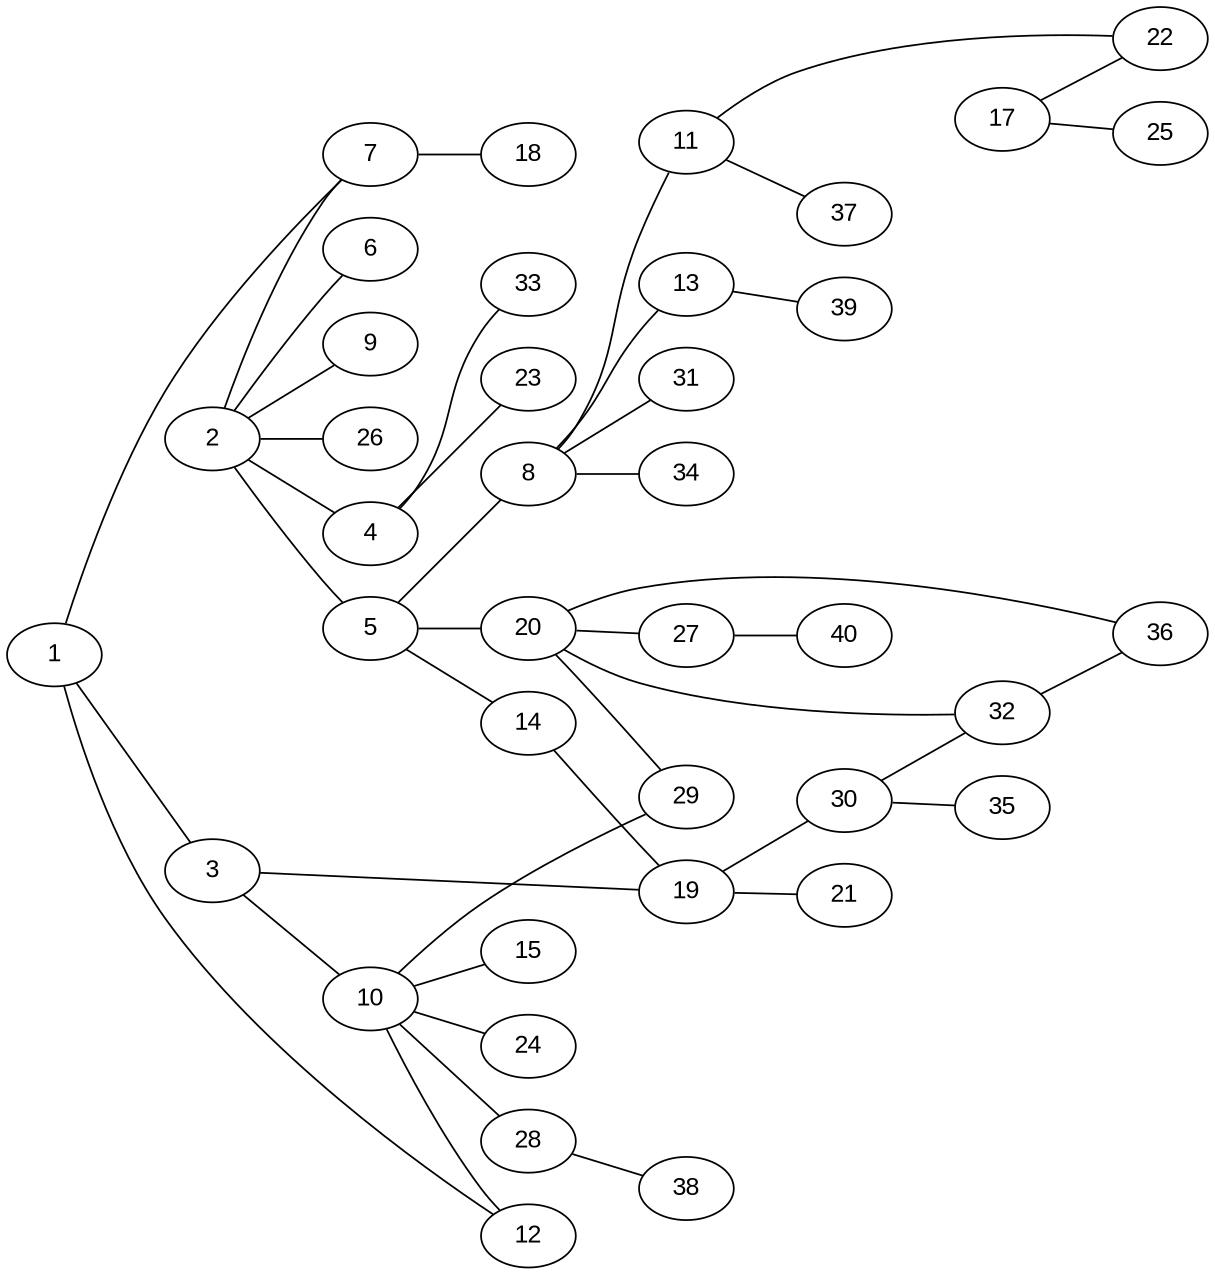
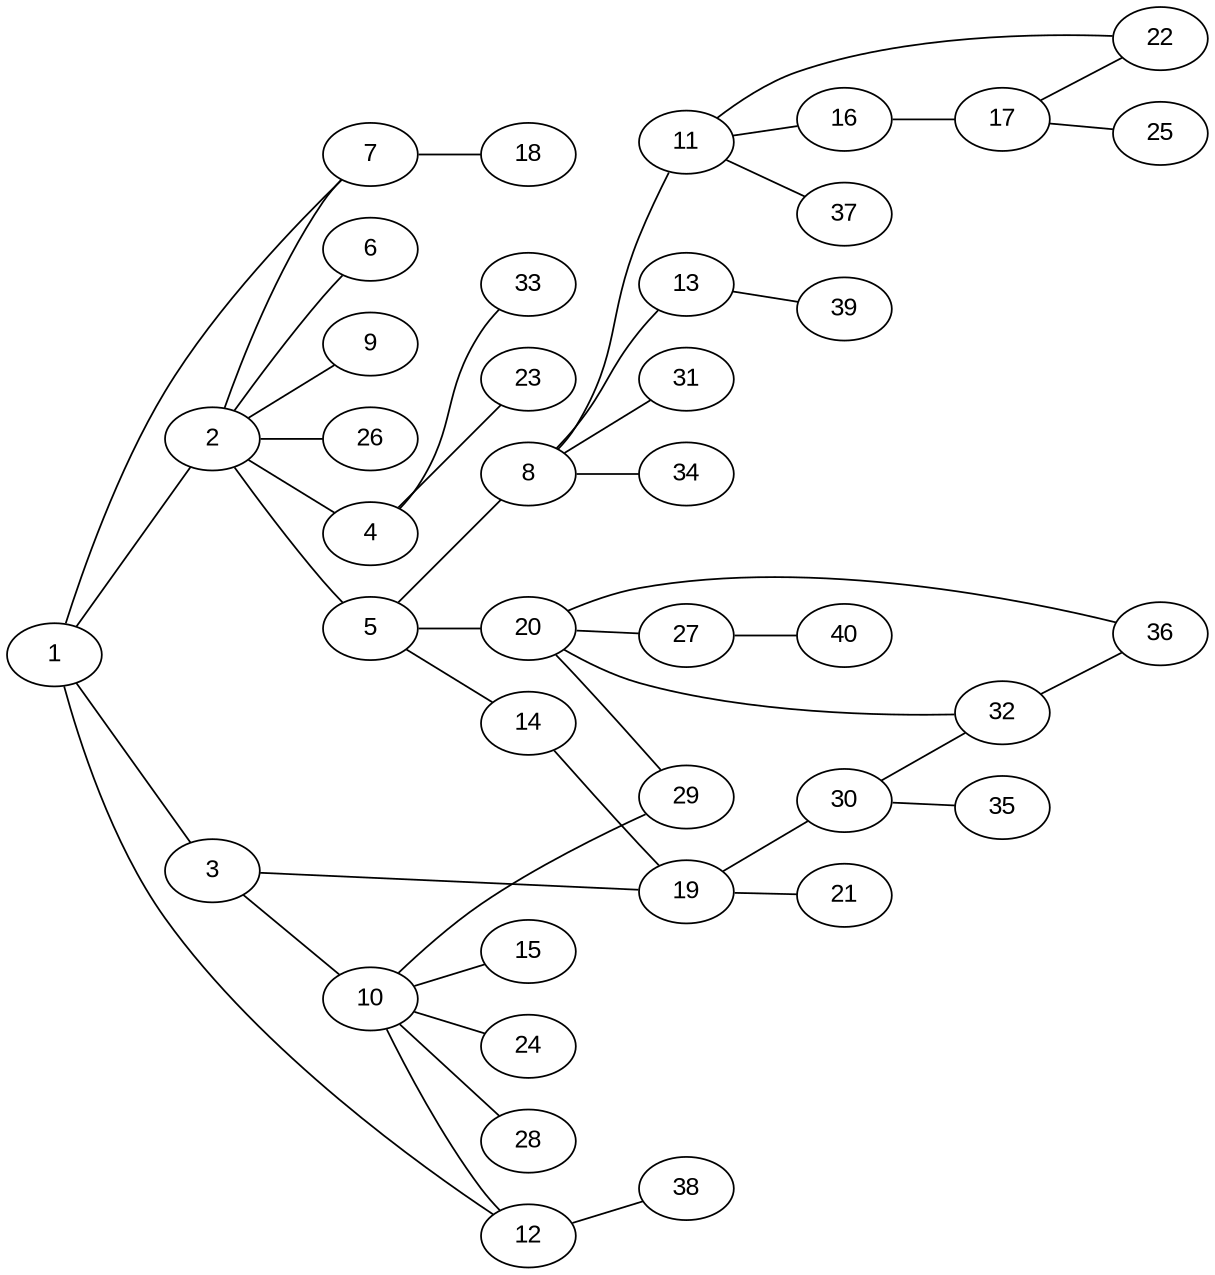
none -> (844, 119)
none -> (133, 547)
(608, 1165) -> (608, 1212)
